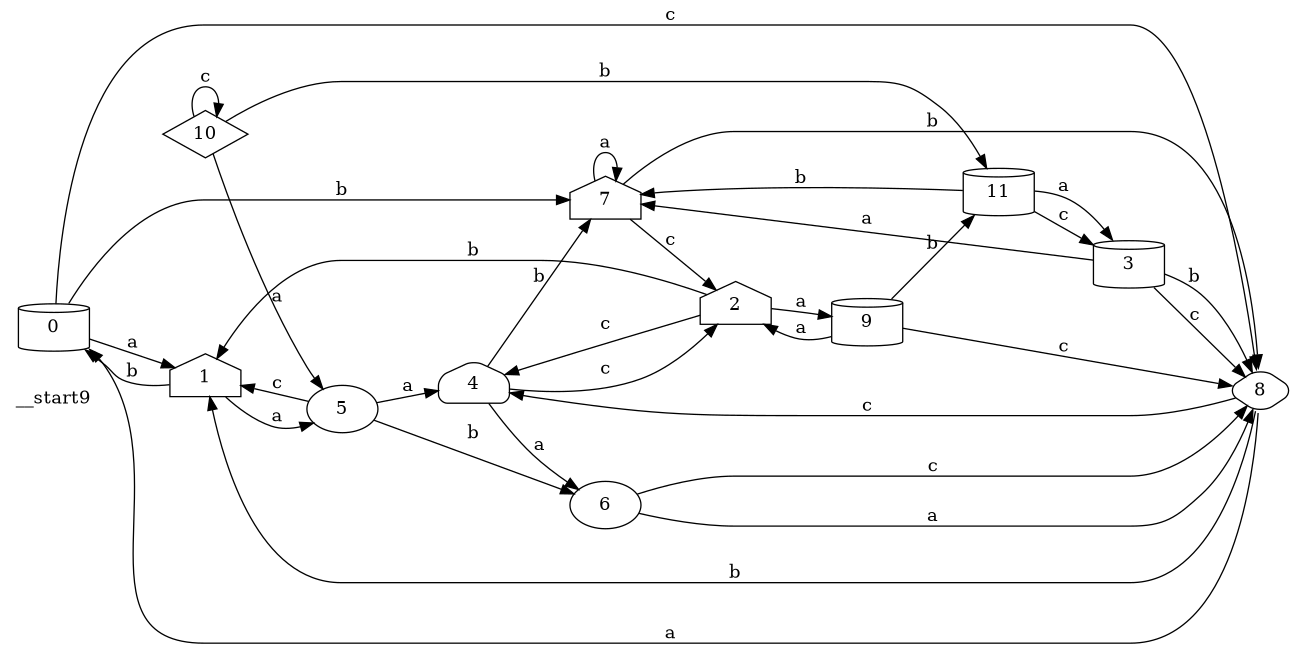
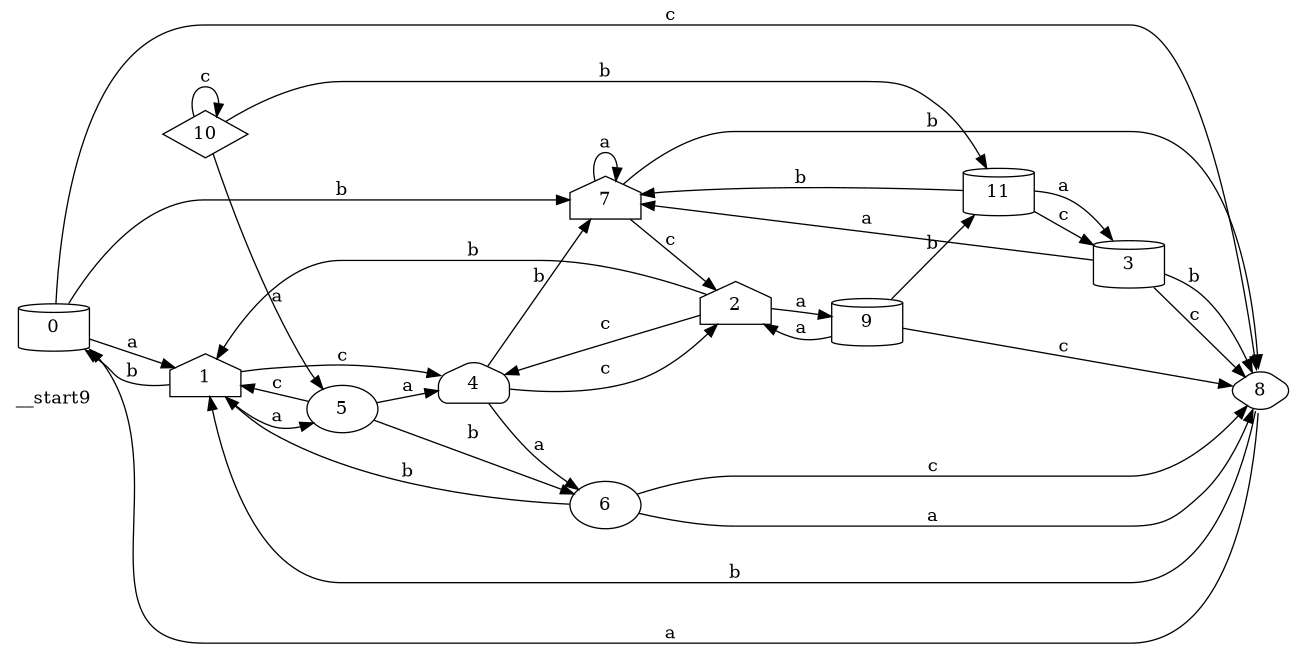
(880, 416) -> (334, 365)
none -> (395, 479)
